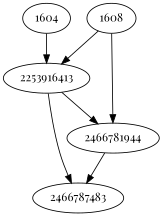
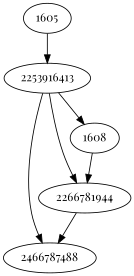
(47, 18) -> (47, 18)
(83, 45) -> (69, 105)
(113, 138) -> (85, 198)
(78, 198) -> (50, 258)
